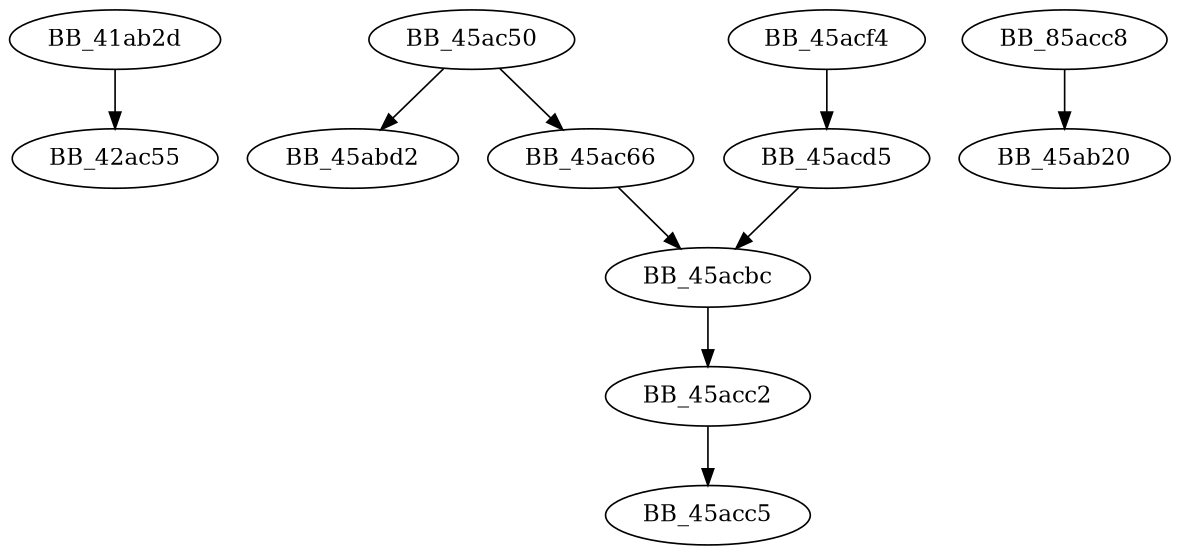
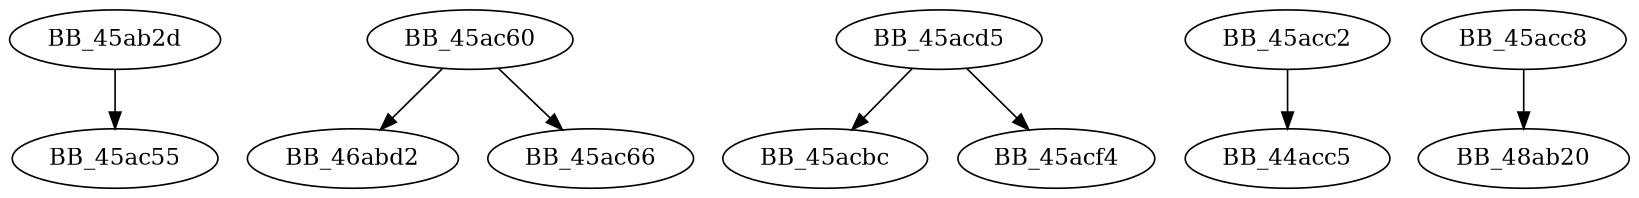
(115, 40) -> (115, 40)
(472, 40) -> (470, 40)
(1065, 40) -> (1524, 40)
(827, 91) -> (992, 93)
(115, 159) -> (115, 159)
(353, 159) -> (353, 159)
(1065, 159) -> (1524, 159)
(643, 212) -> none
(708, 329) -> none
(708, 515) -> (1288, 159)
